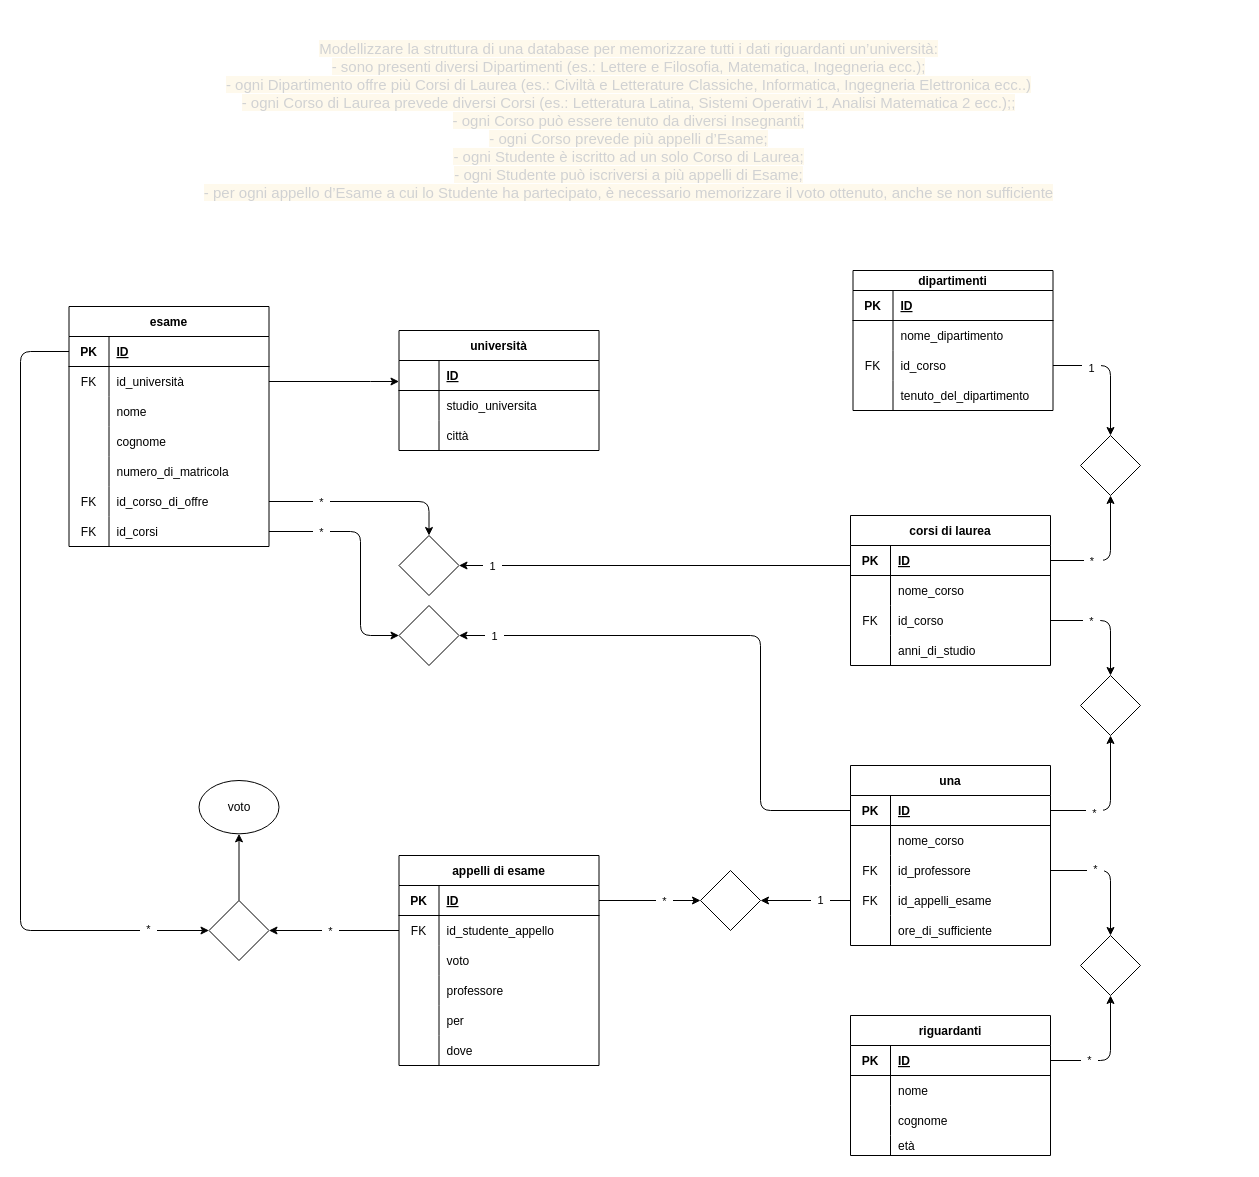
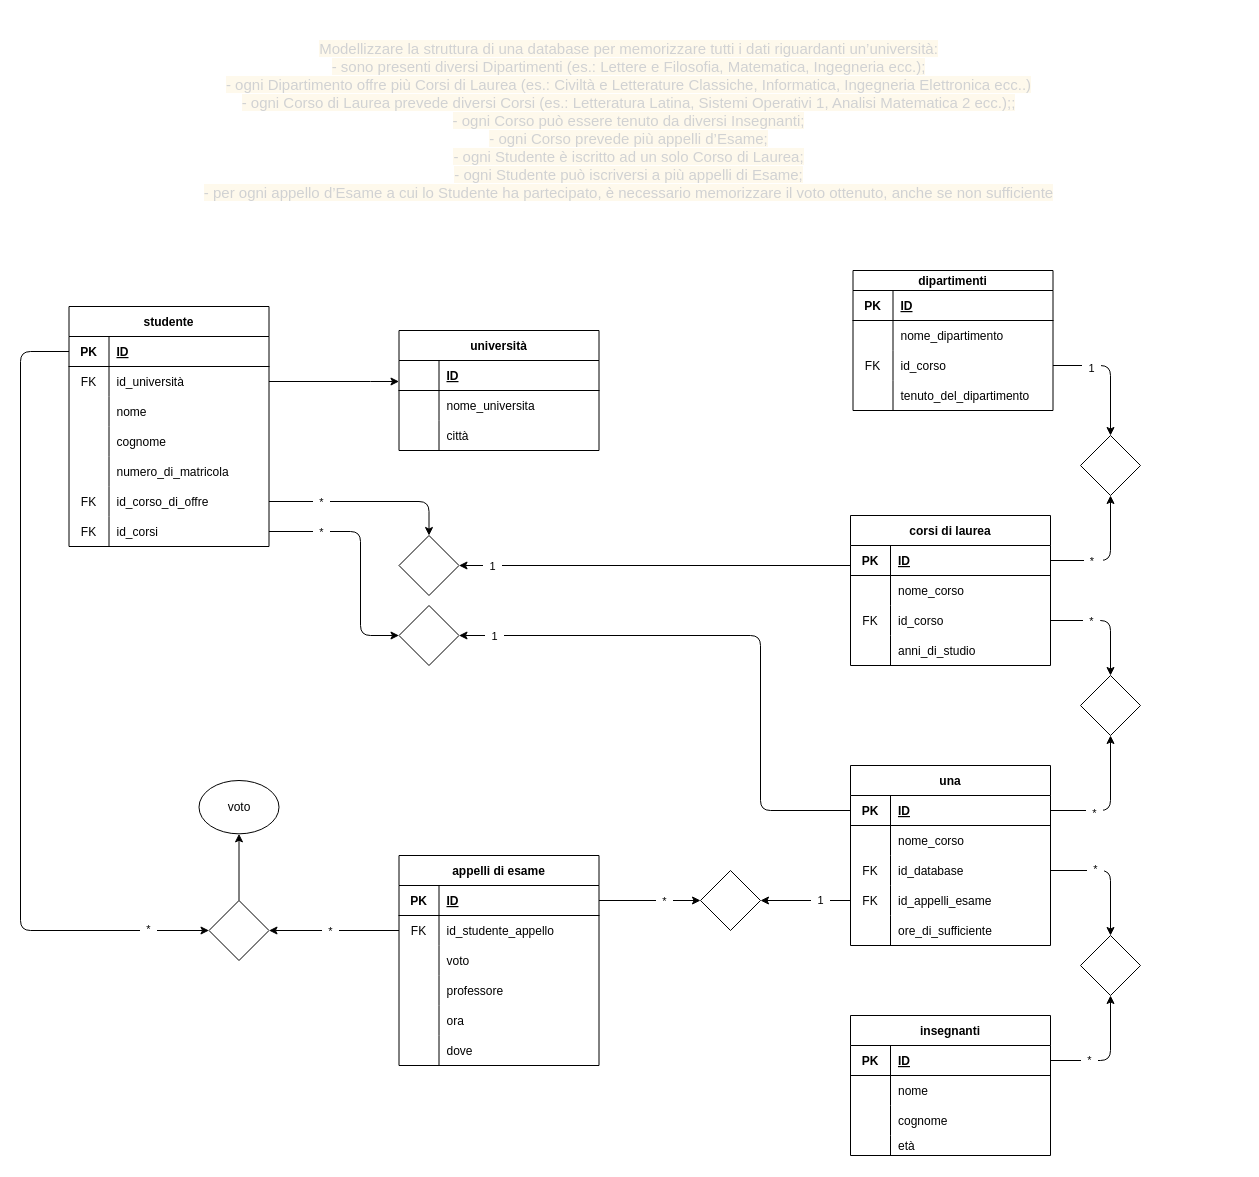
(169, 322) -> (169, 322)
(499, 406) -> (494, 406)
(940, 871) -> (933, 871)
(457, 1021) -> (457, 1021)
(950, 1031) -> (950, 1031)
